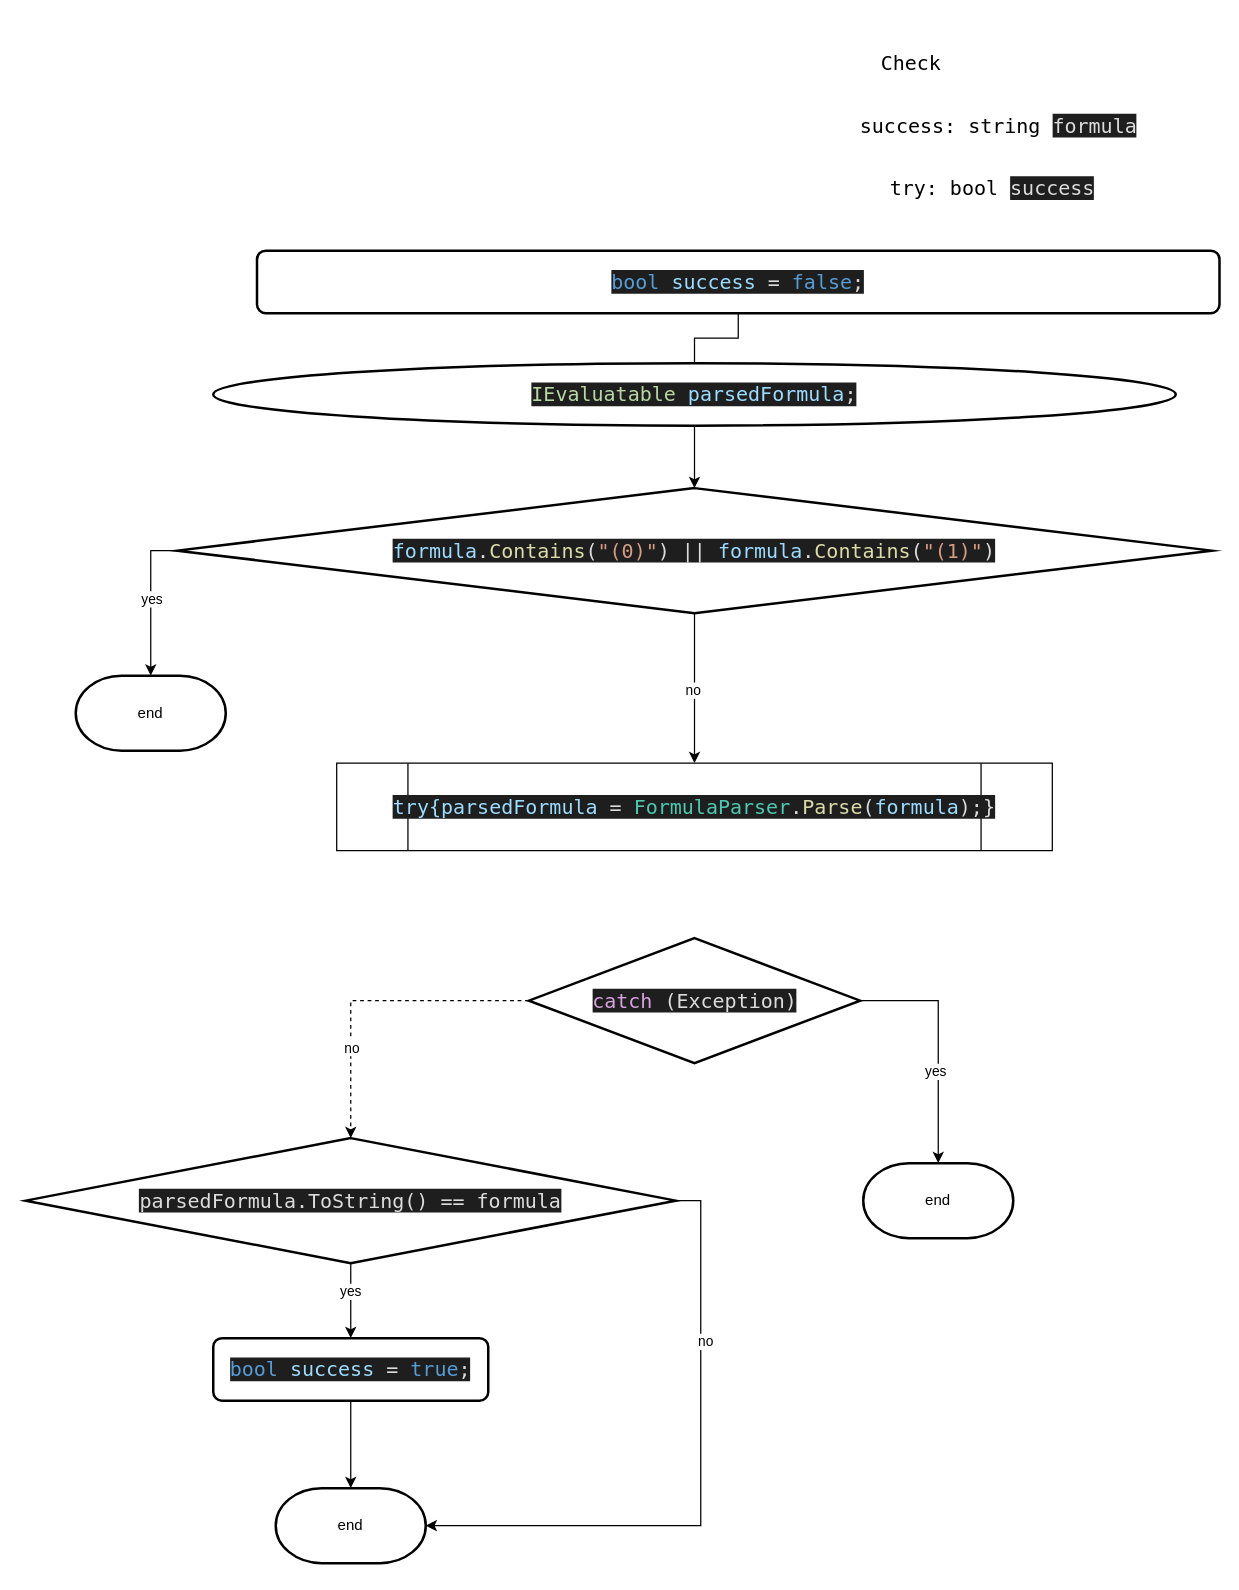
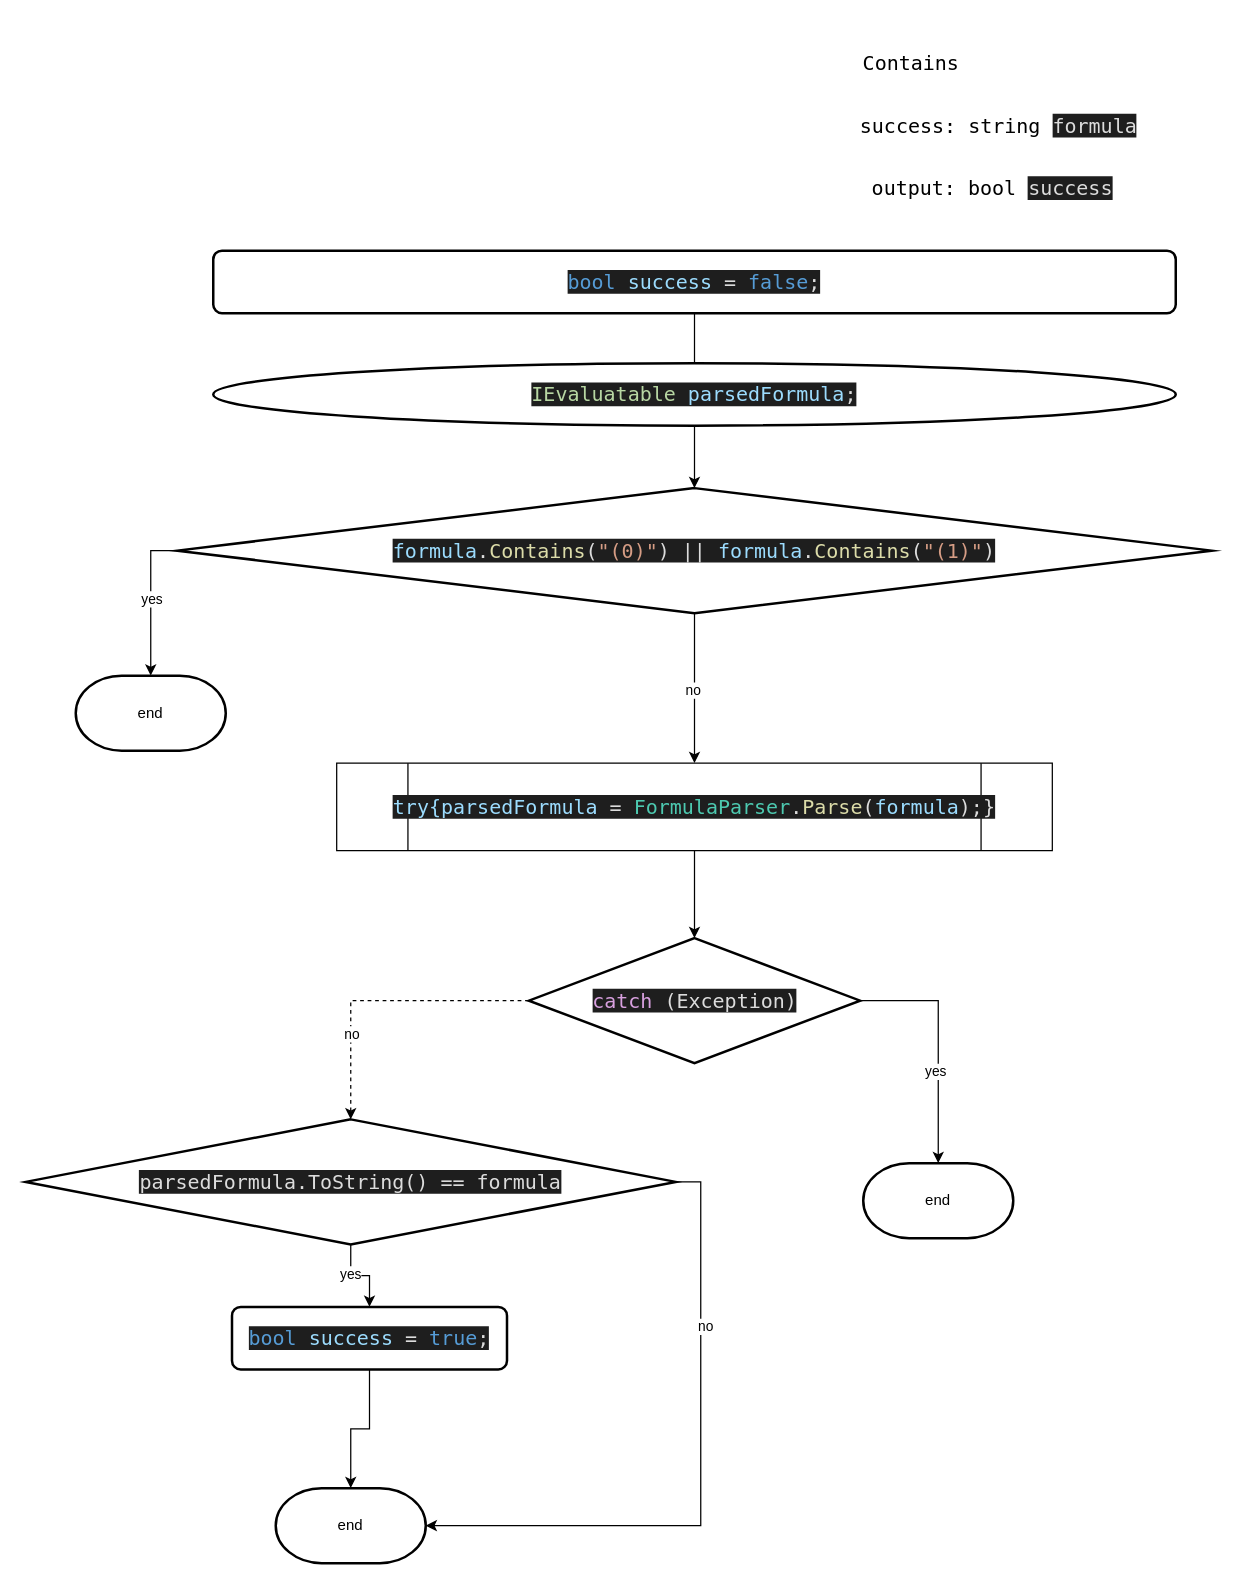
(911, 63) -> (911, 63)
(993, 188) -> (993, 188)
(738, 282) -> (694, 282)
none -> (694, 890)
(351, 1201) -> (351, 1182)
(351, 1369) -> (369, 1338)
